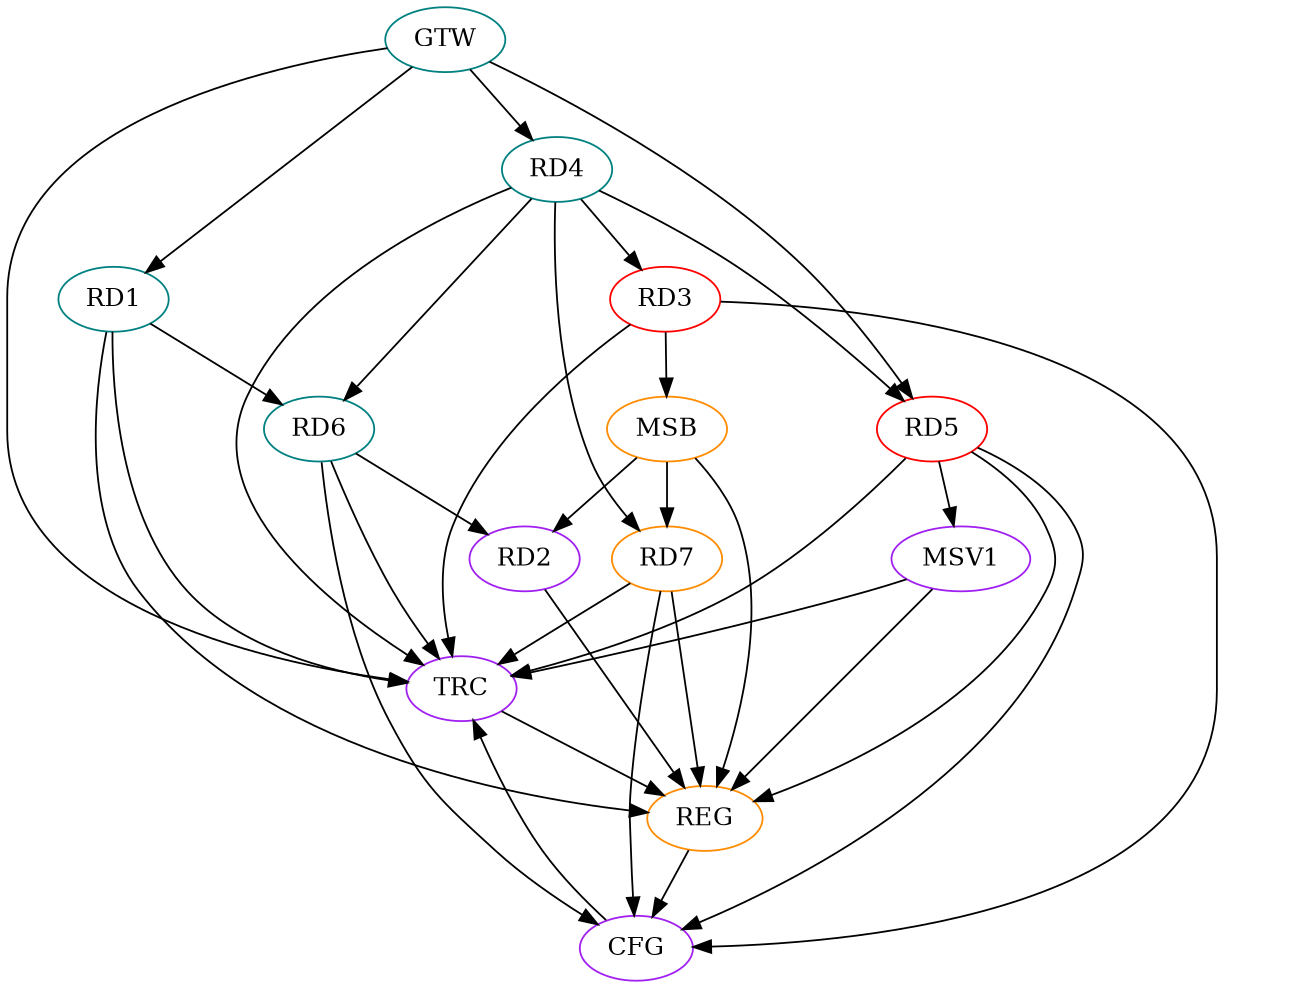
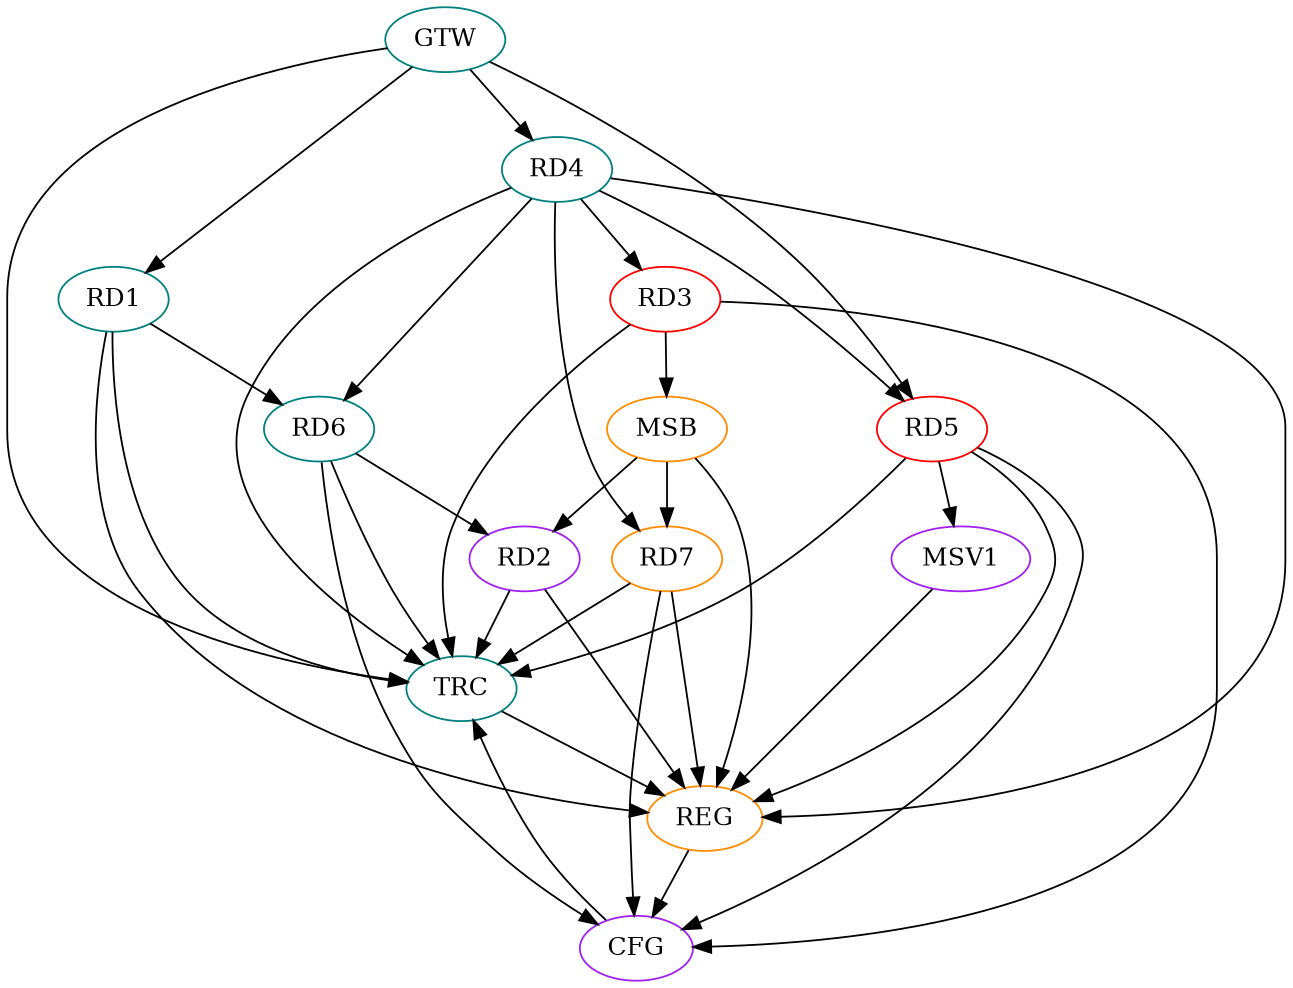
none -> (1285, 431)
(719, 630) -> (497, 616)
(462, 689) -> (462, 689)
